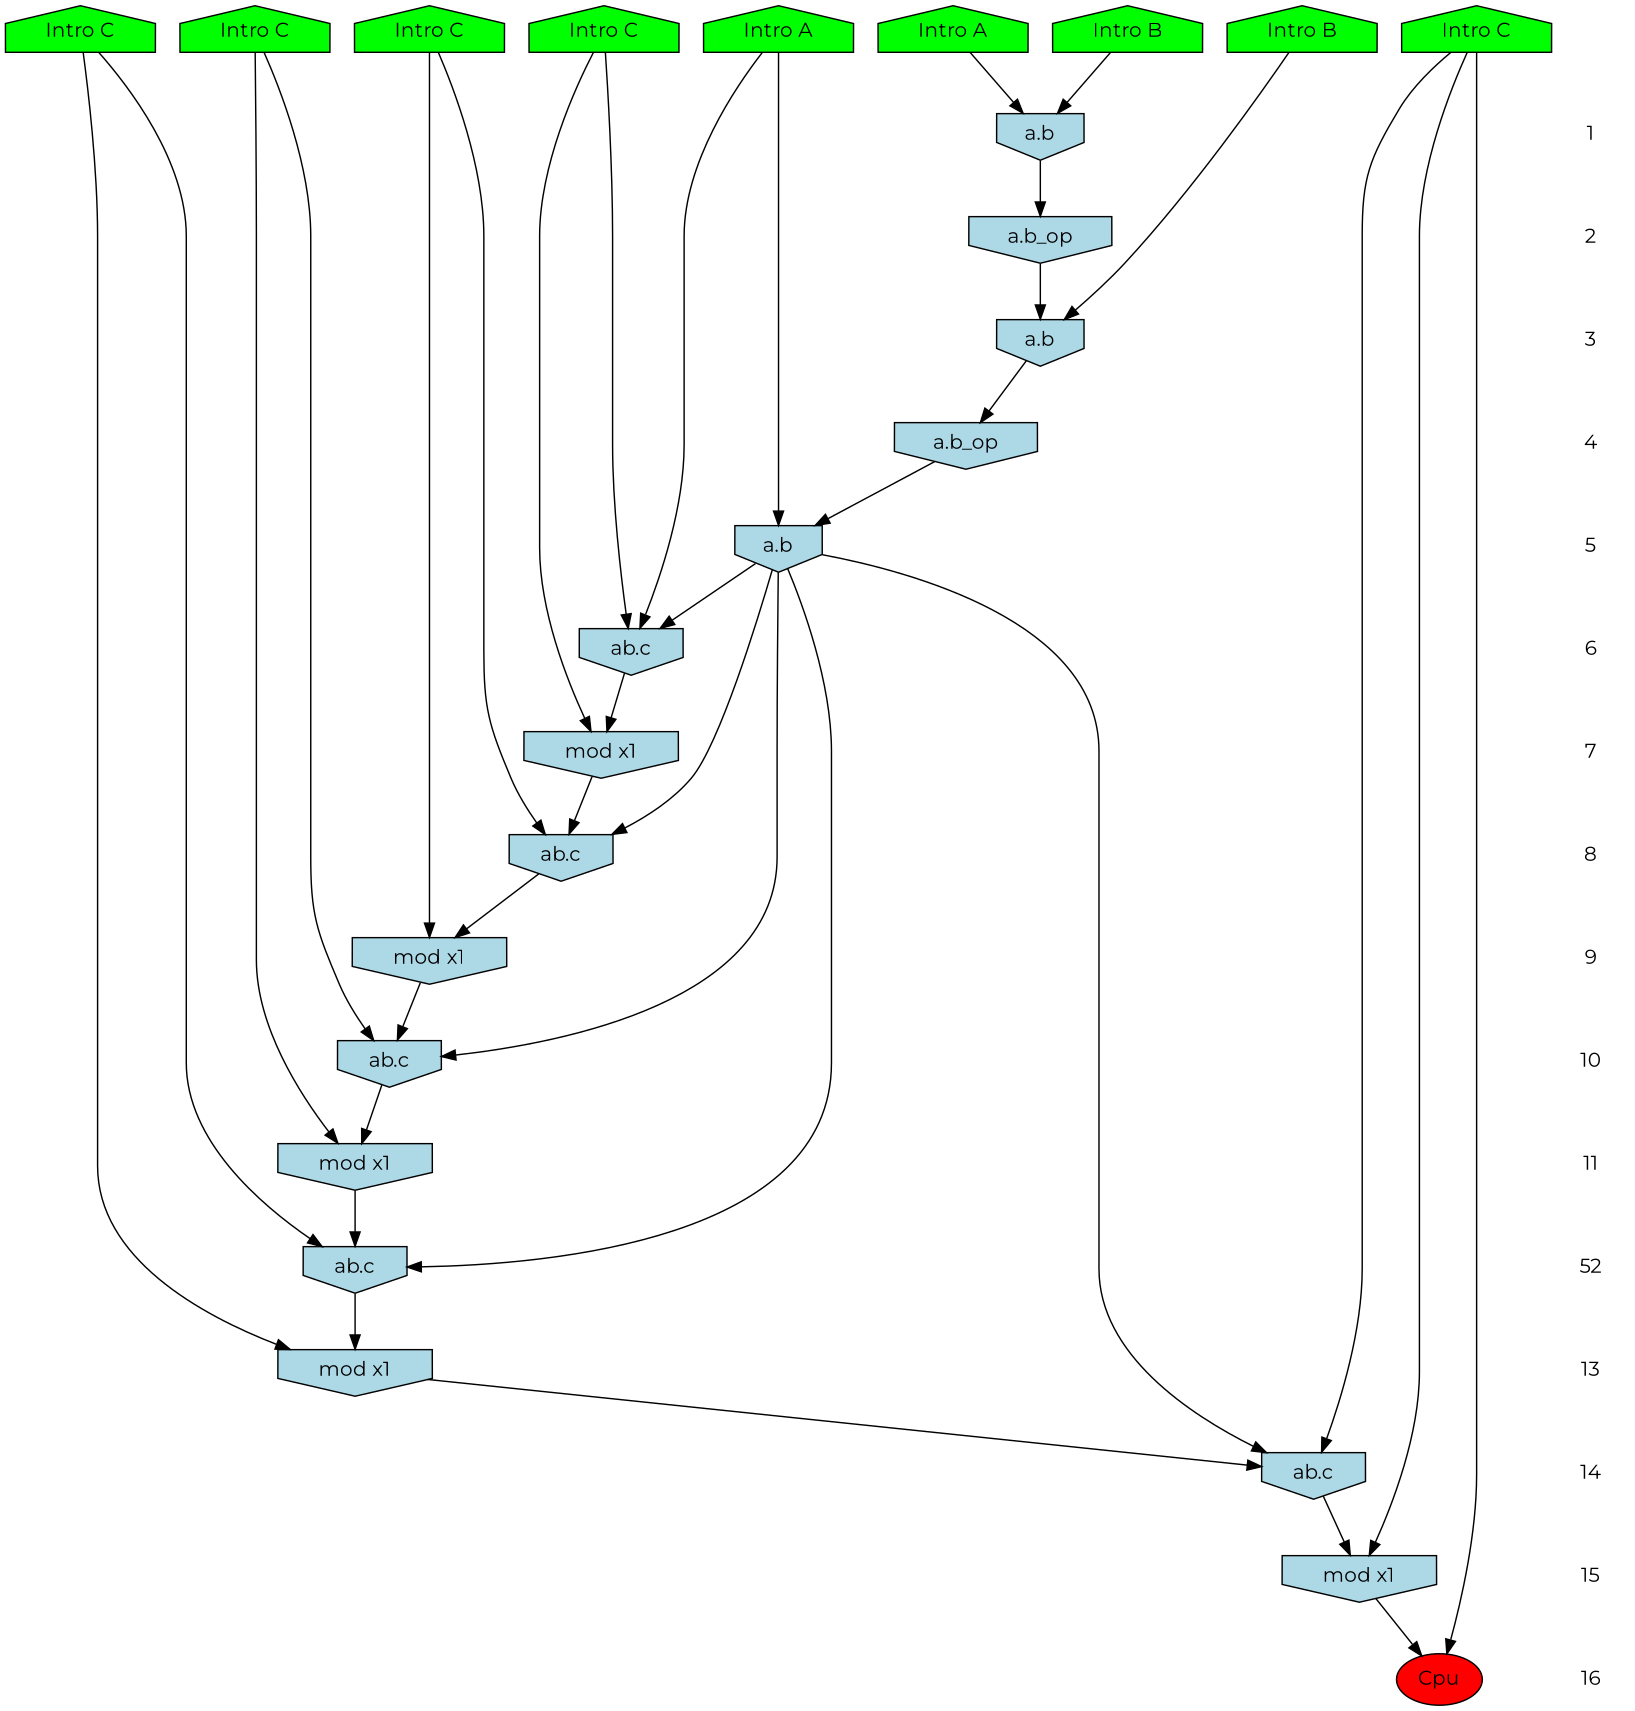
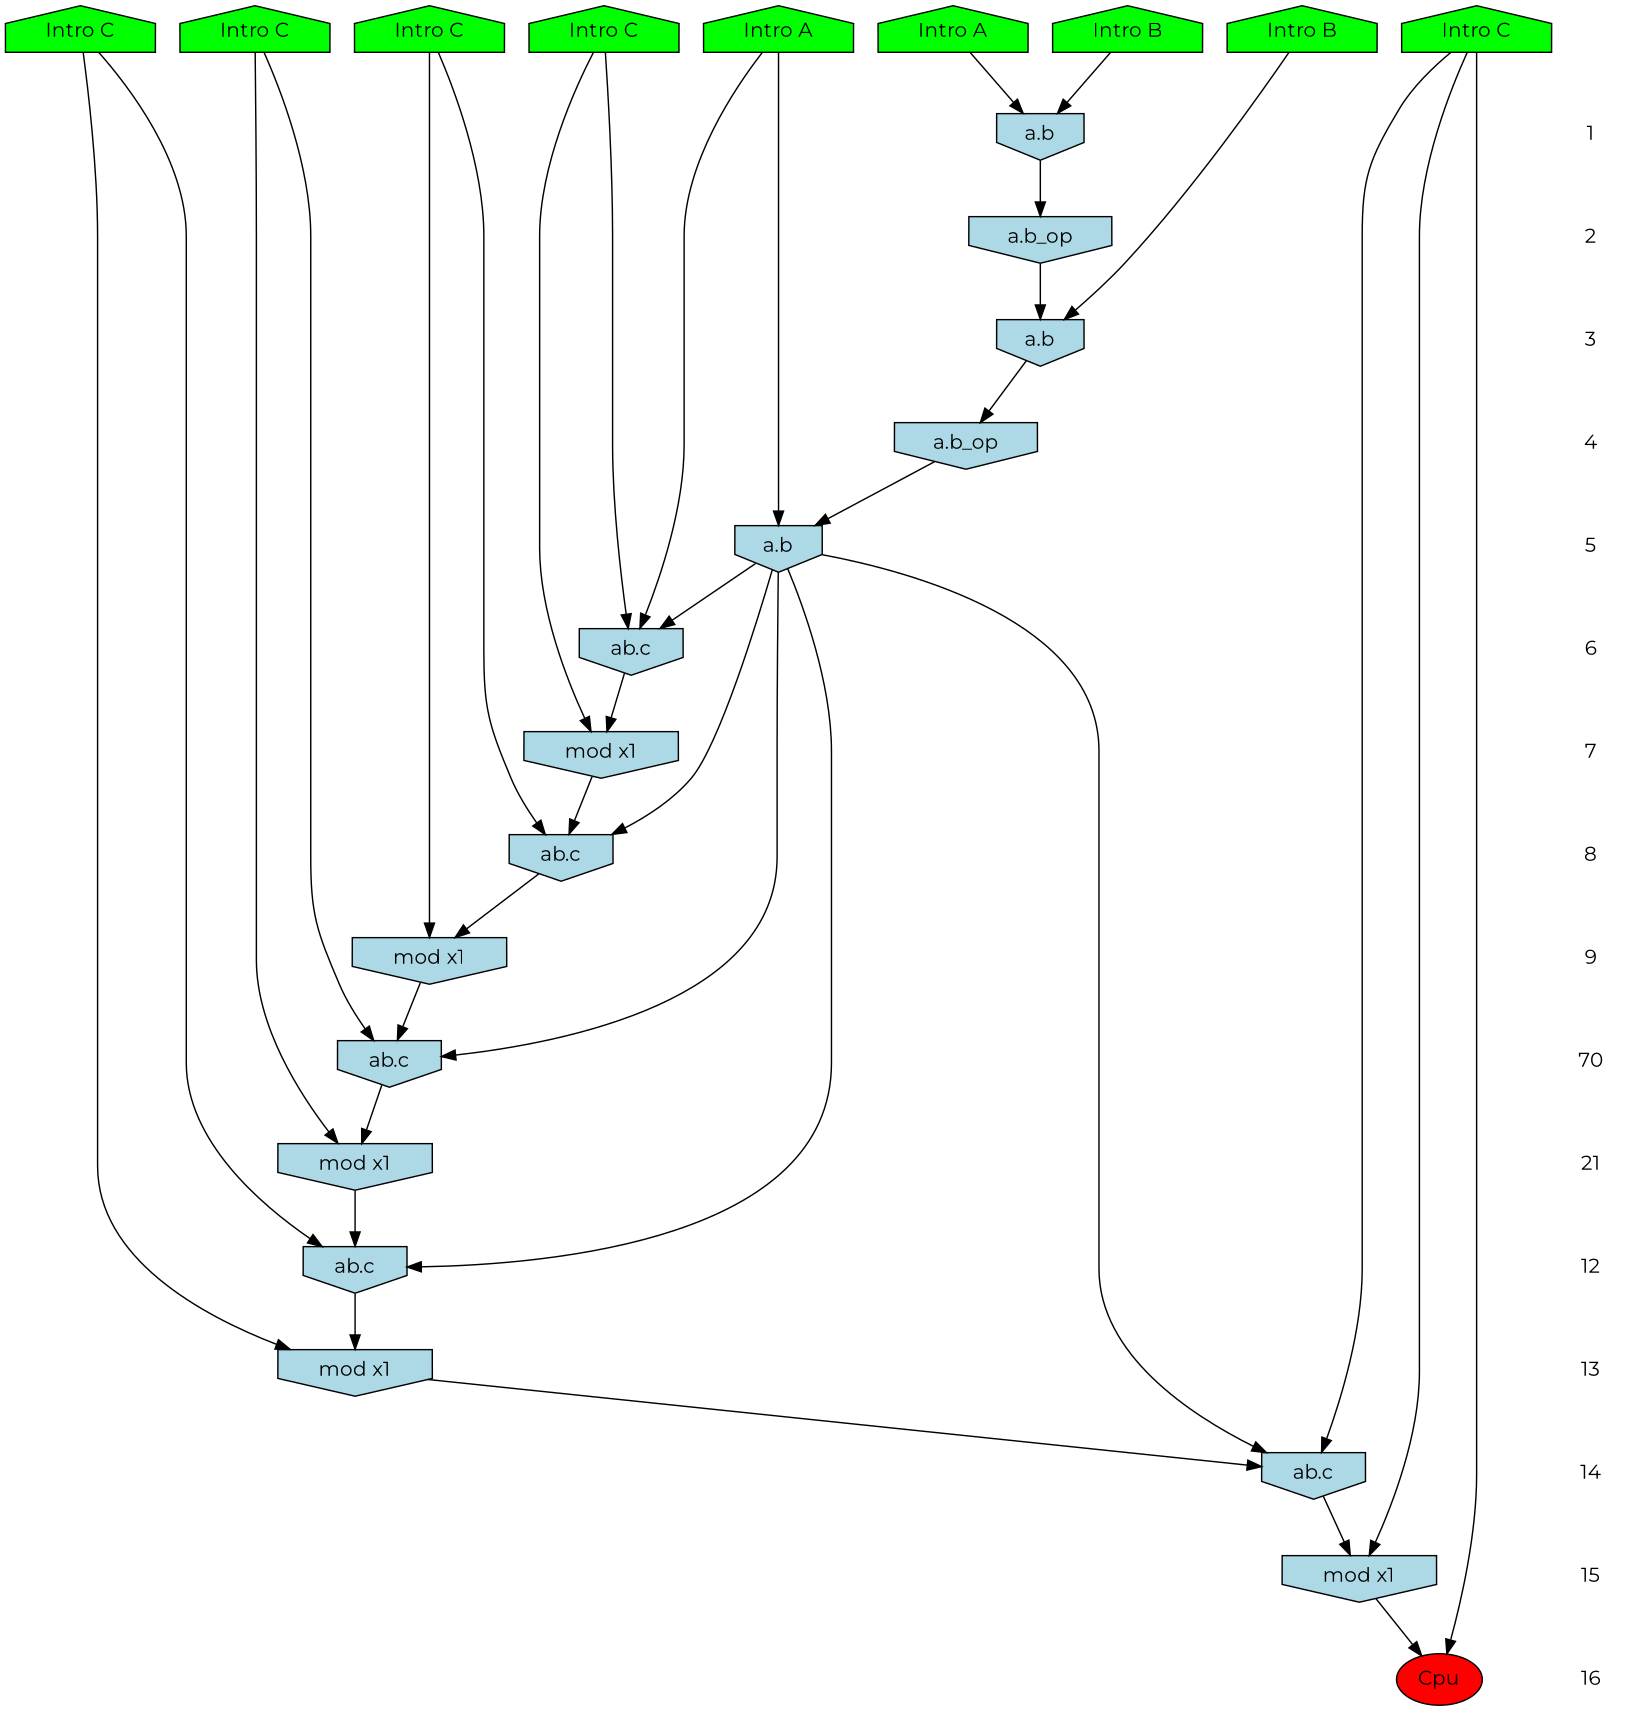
(1591, 1061) -> (1591, 1061)
(1591, 1164) -> (1591, 1164)
(1591, 1267) -> (1591, 1267)
